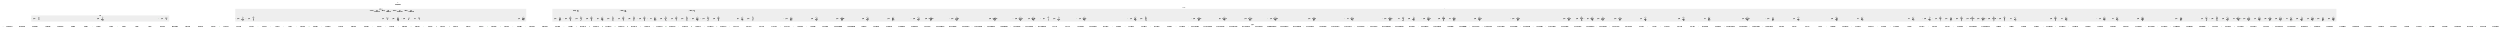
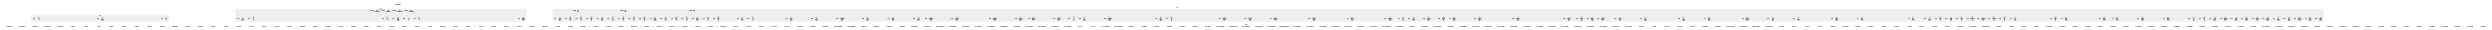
(2151, 26) -> none
